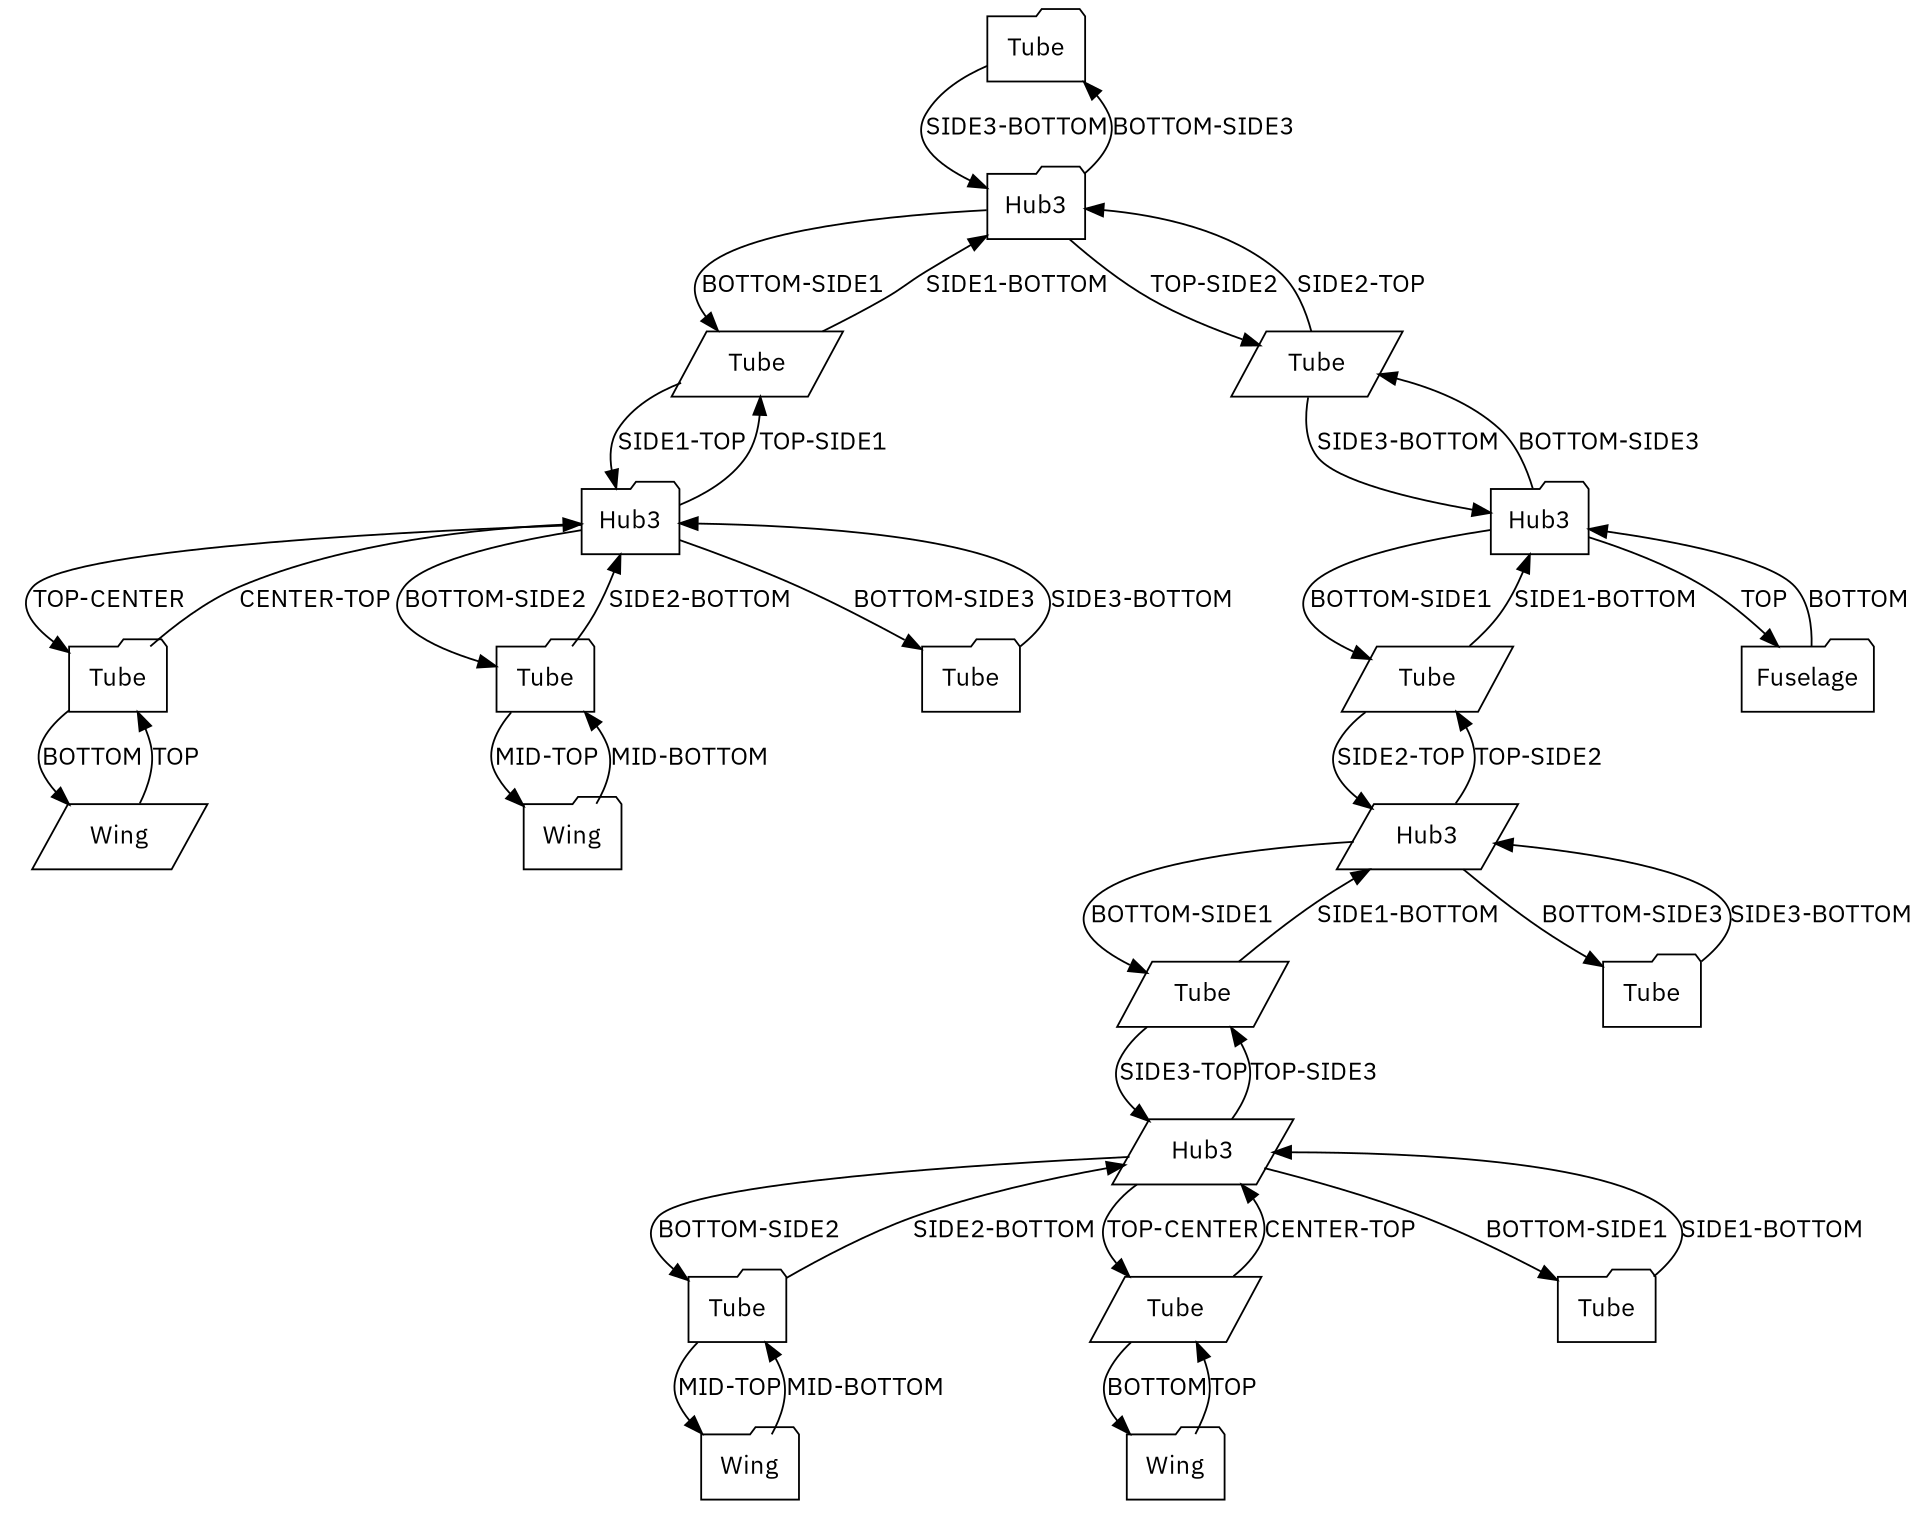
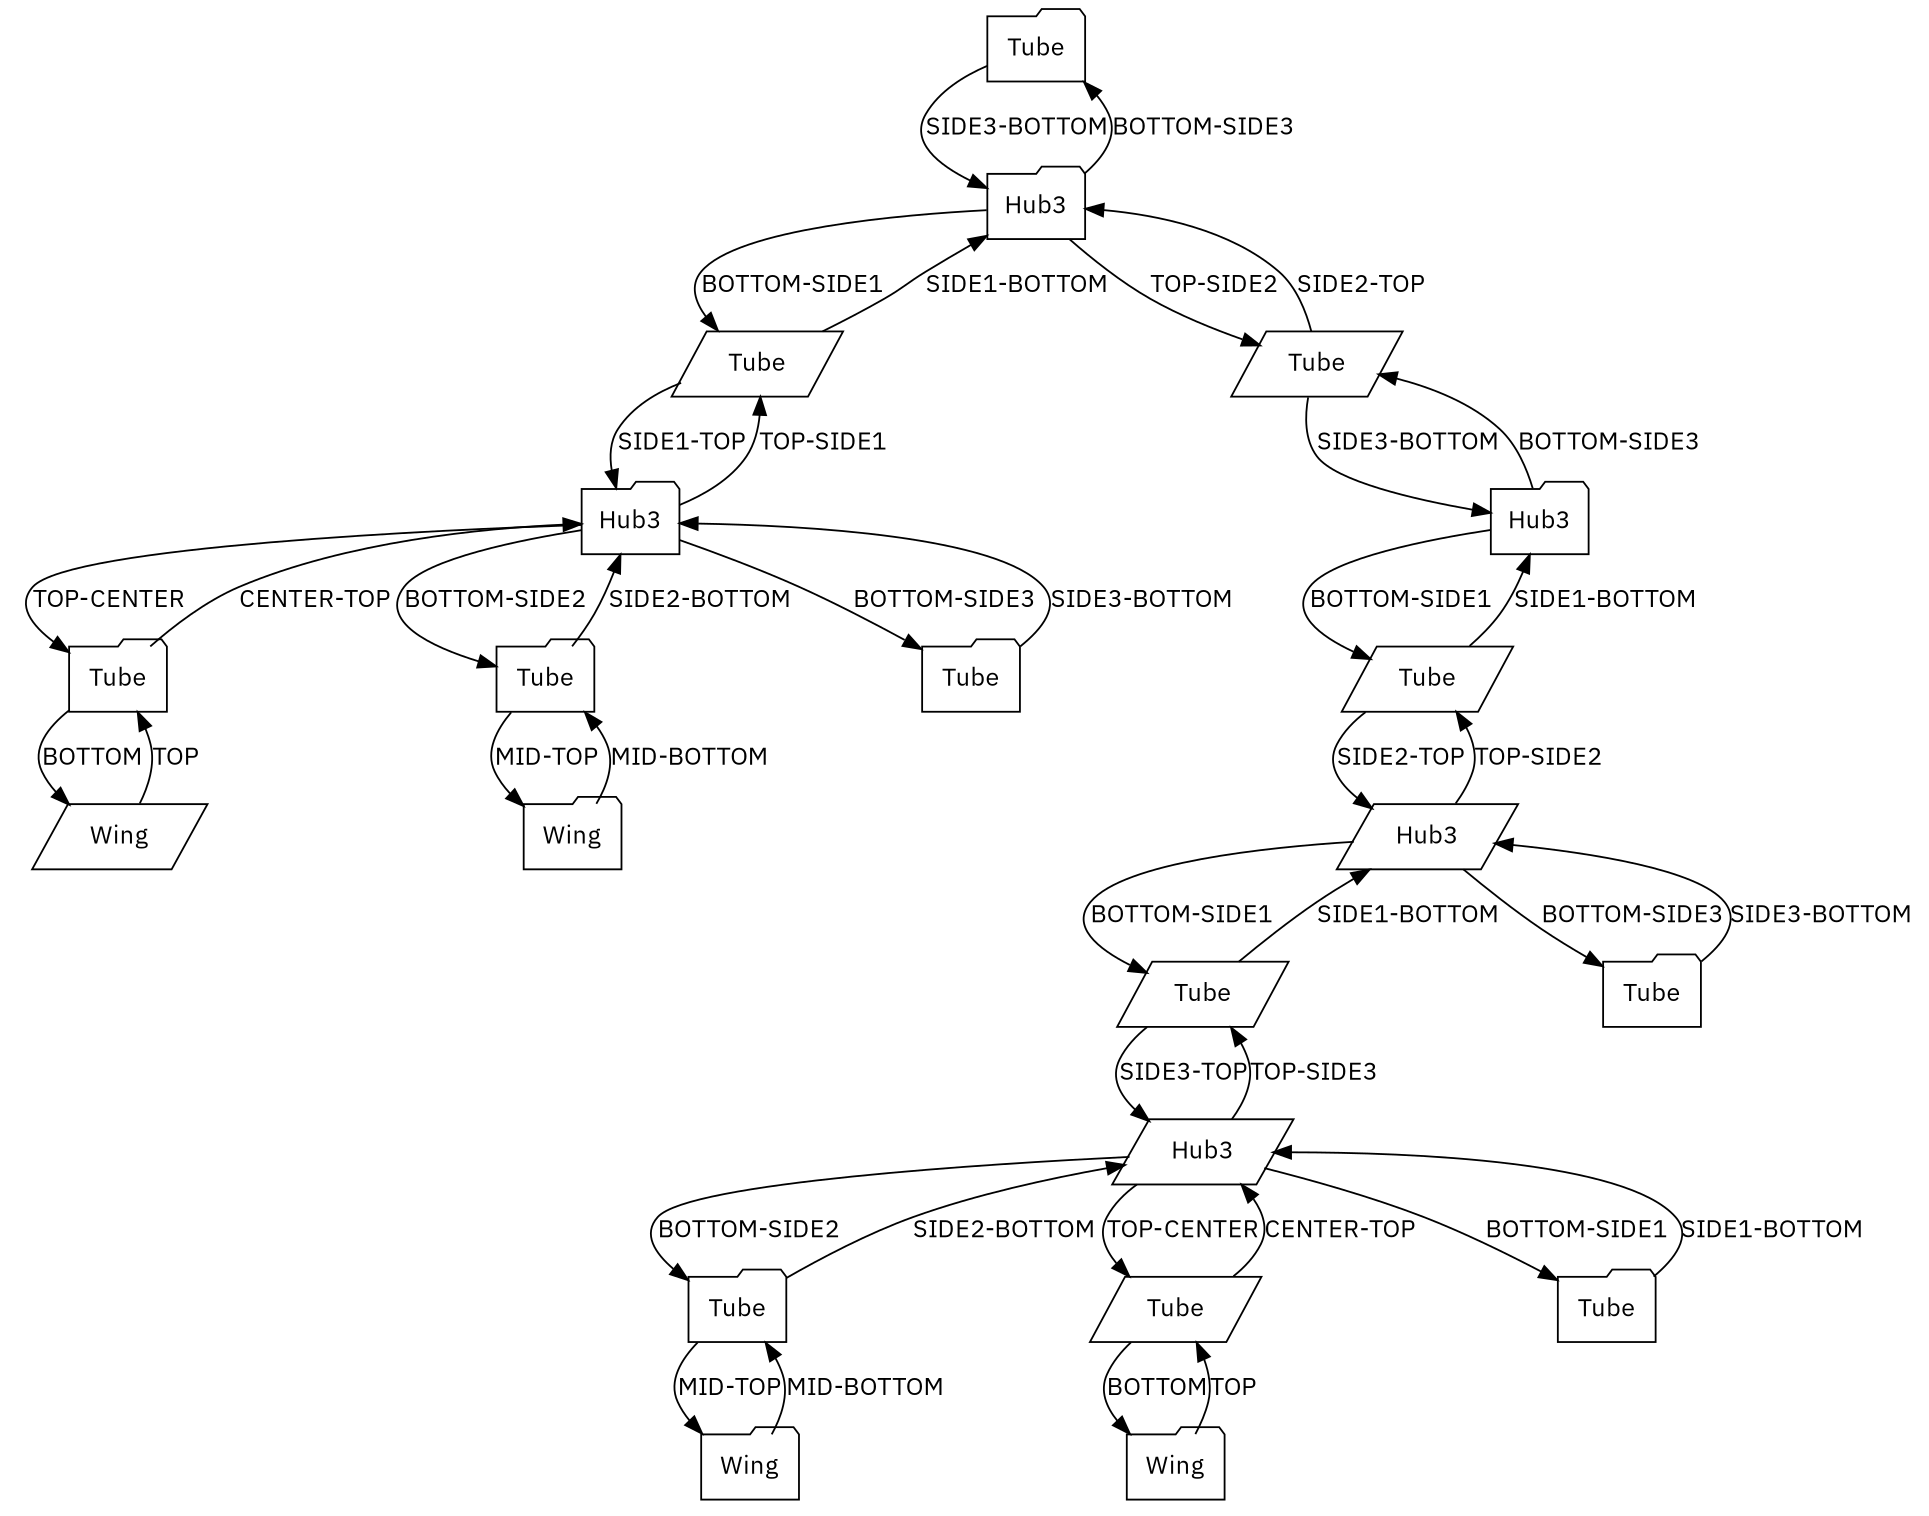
(1808, 679) -> none
